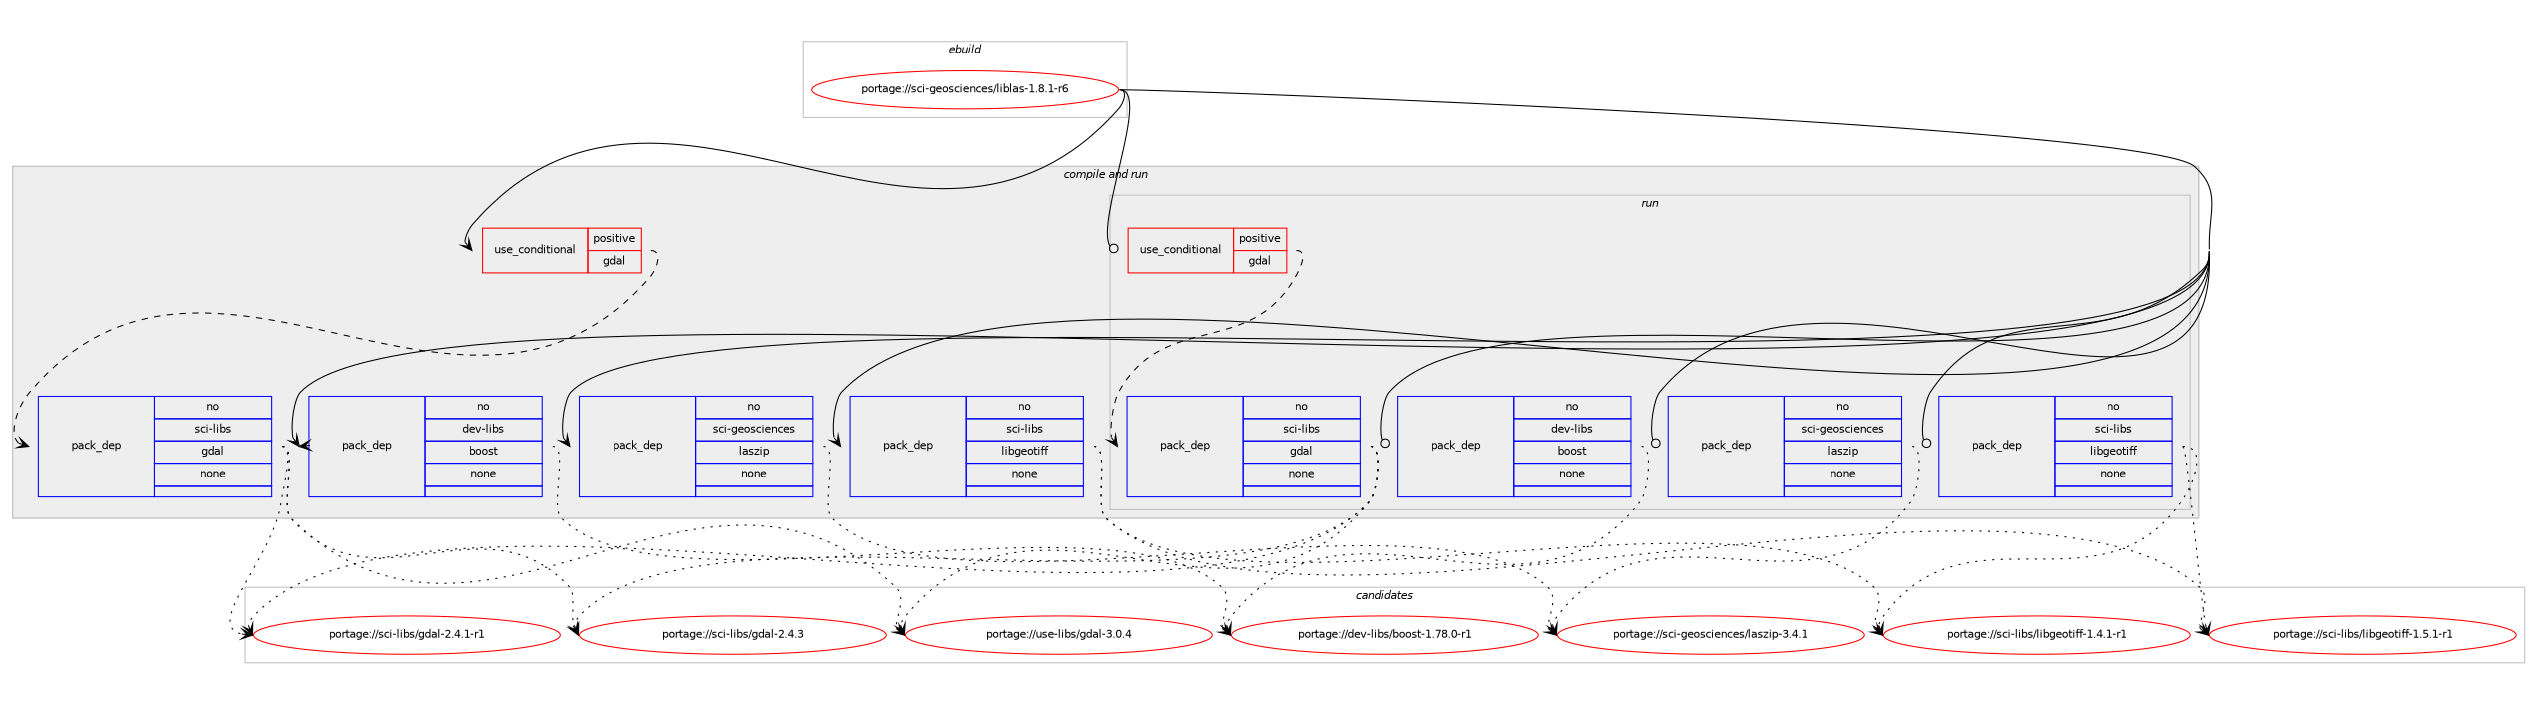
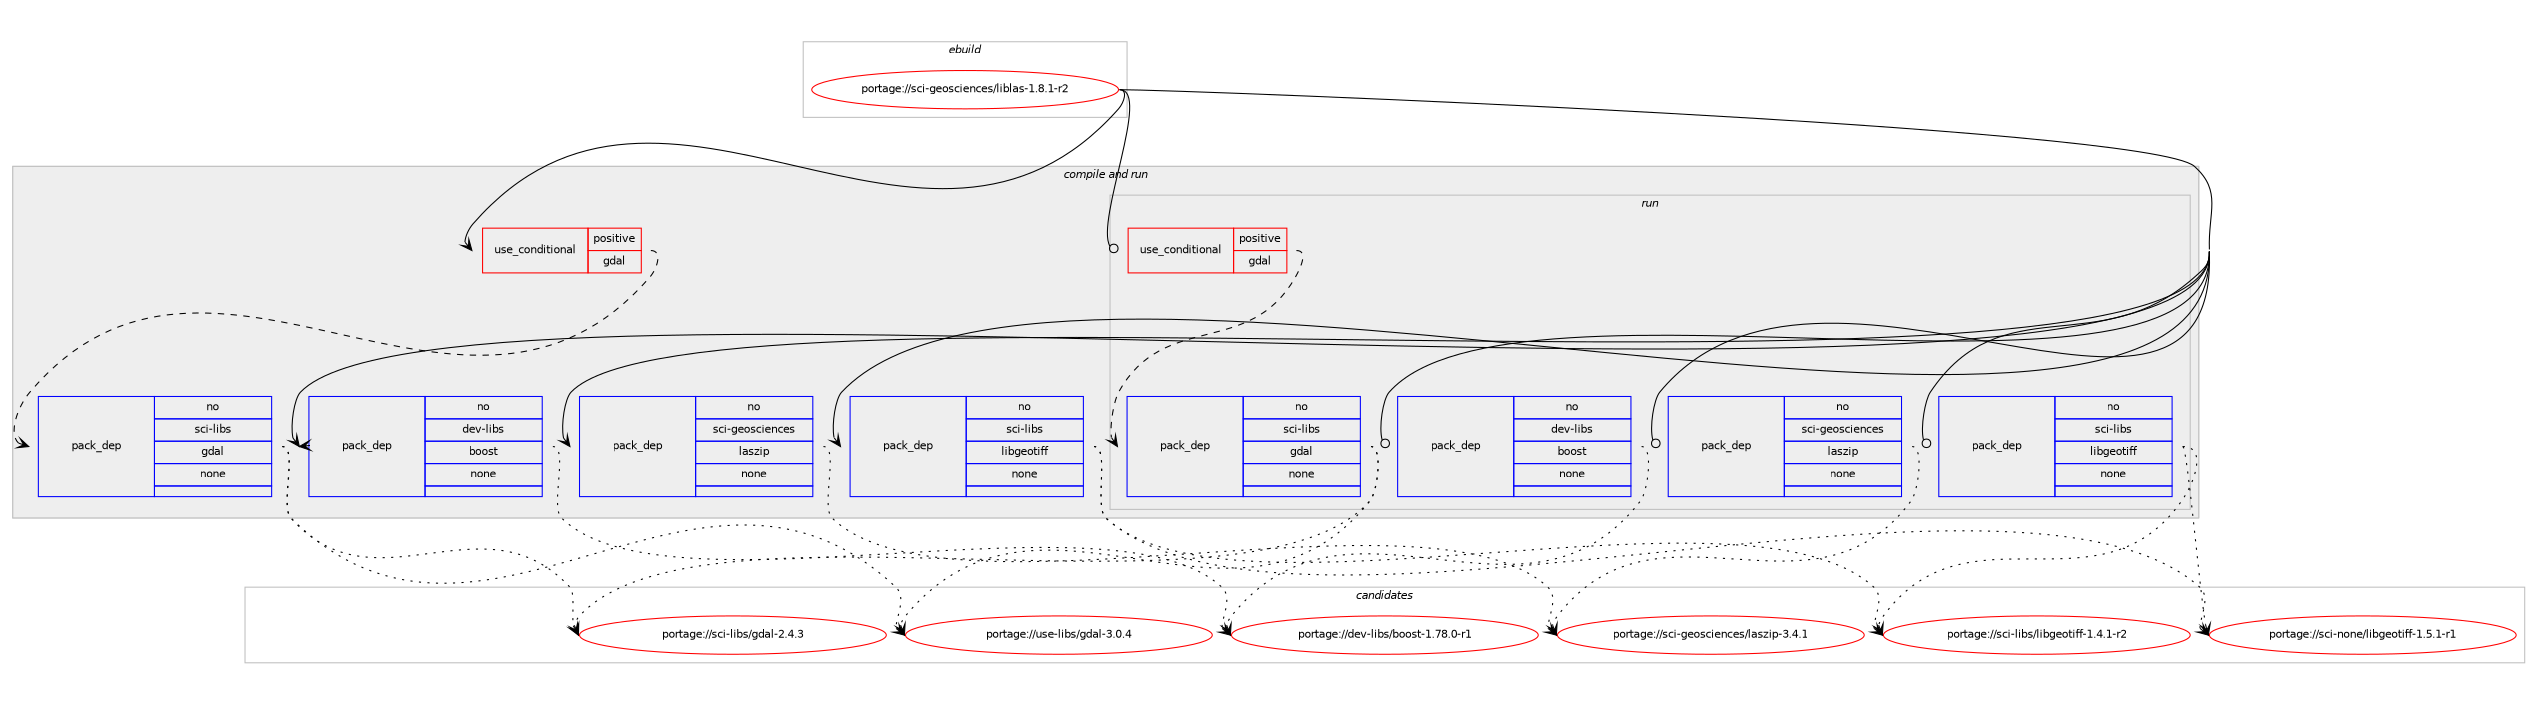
(965, 90) -> (965, 90)
(407, 635) -> none
(2037, 635) -> (2037, 635)
(2363, 635) -> (2363, 635)
